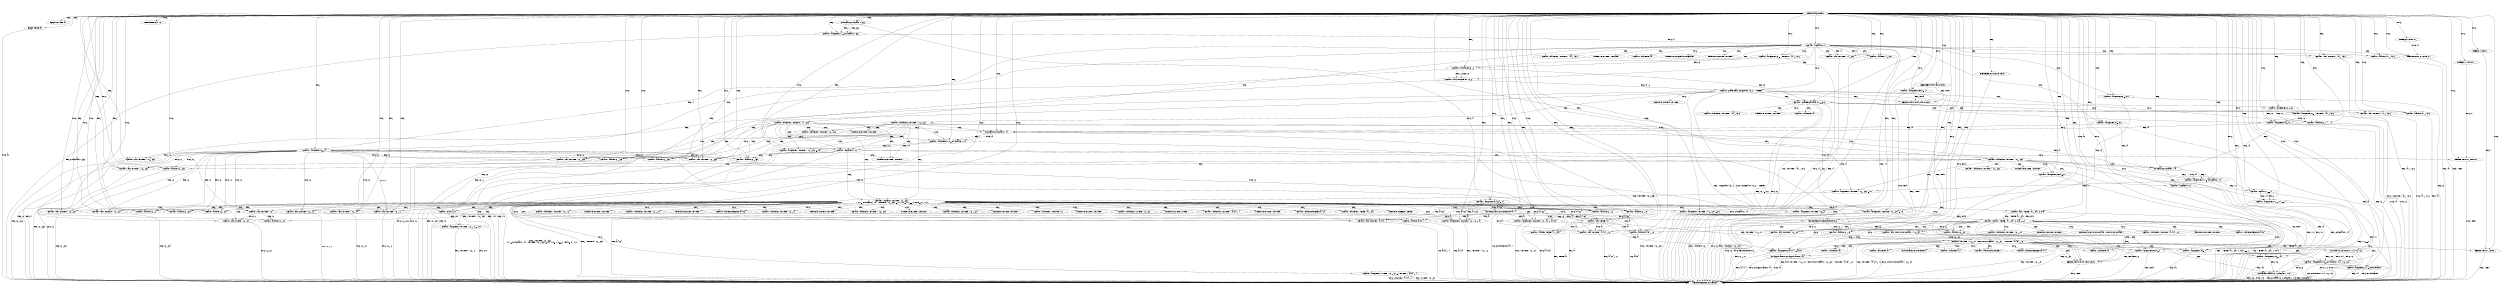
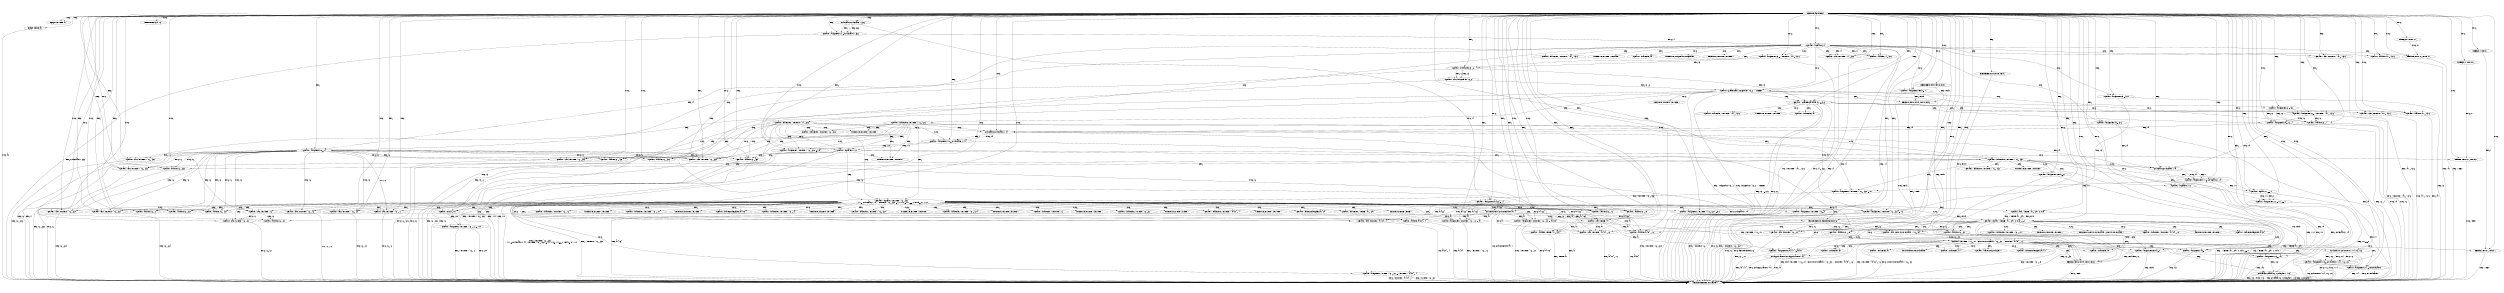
none -> (1893, 62)
(1651, 72) -> none
none -> (2315, 118)
(880, 137) -> (694, 180)
(2082, 137) -> (2082, 137)
(1401, 212) -> (1401, 212)
(1914, 251) -> (1914, 251)
(2295, 267) -> none
